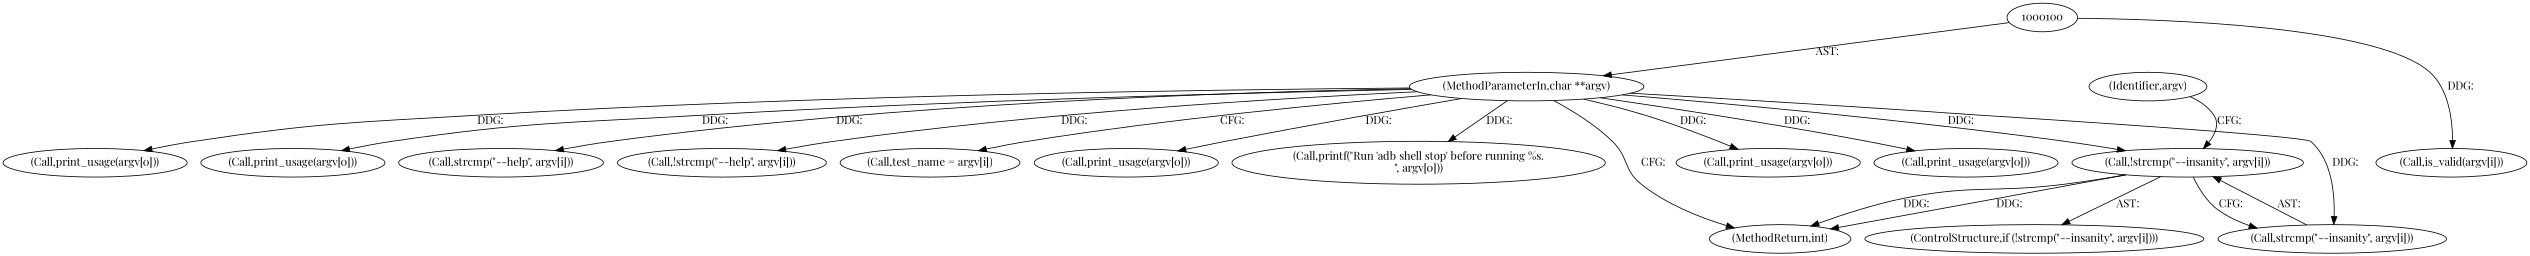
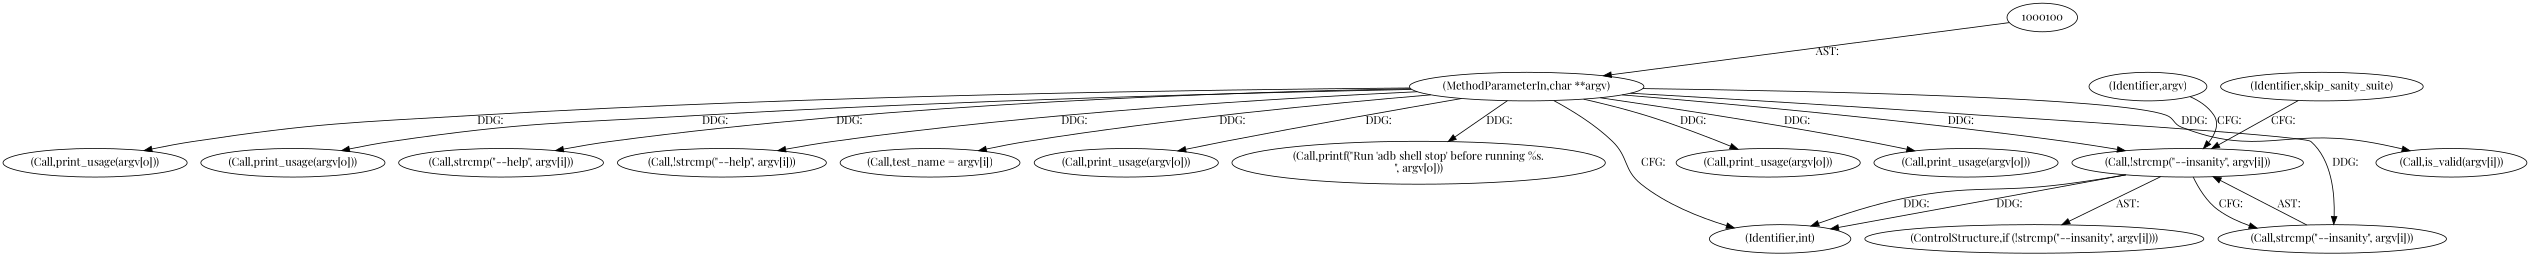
(2294, 32) -> (2027, 100)
none -> (2322, 87)
(1234, 121) -> (1234, 121)
(1780, 239) -> (1780, 239)
